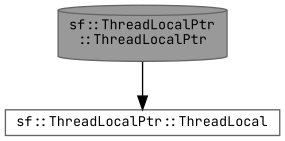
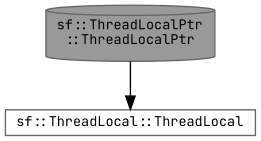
(143, 123) -> (130, 123)
